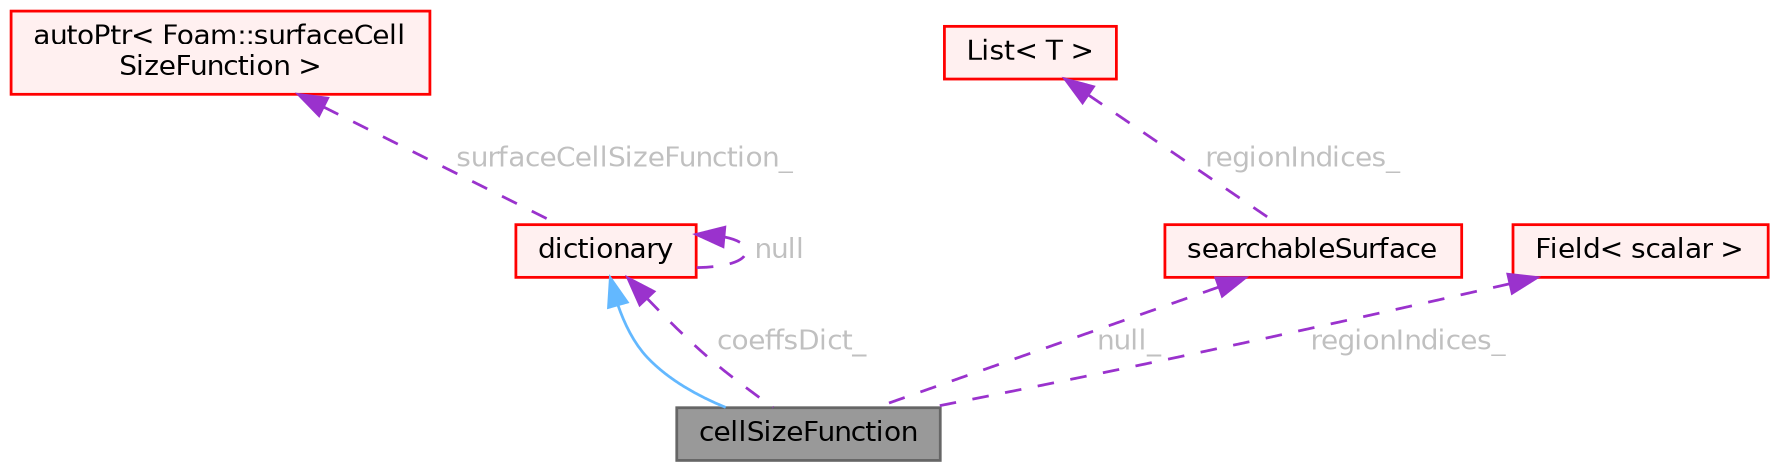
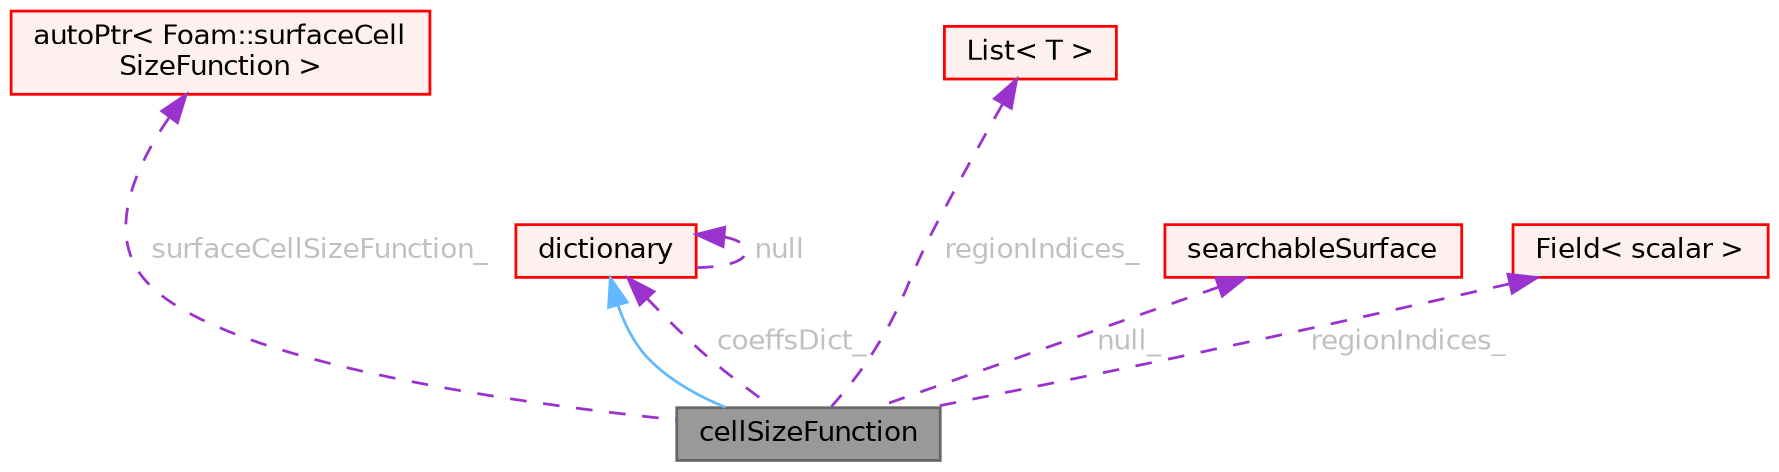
(1183, 160) -> (920, 258)
(441, 166) -> (315, 359)
